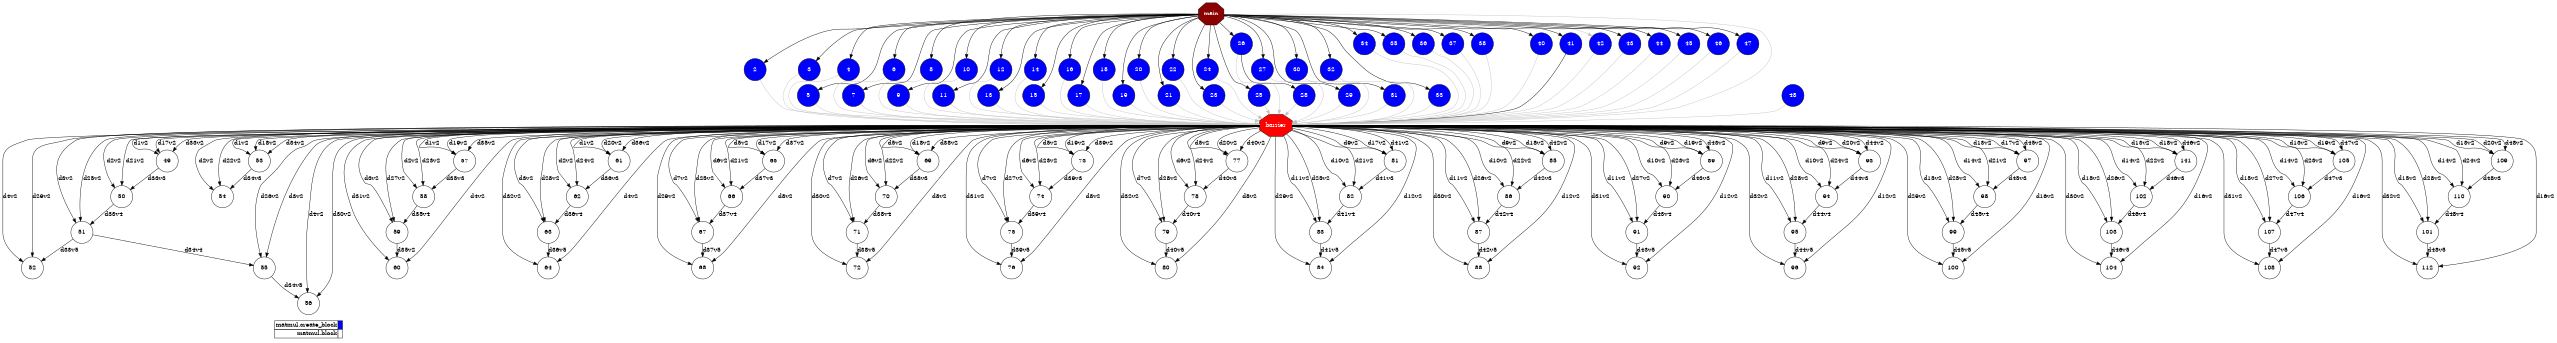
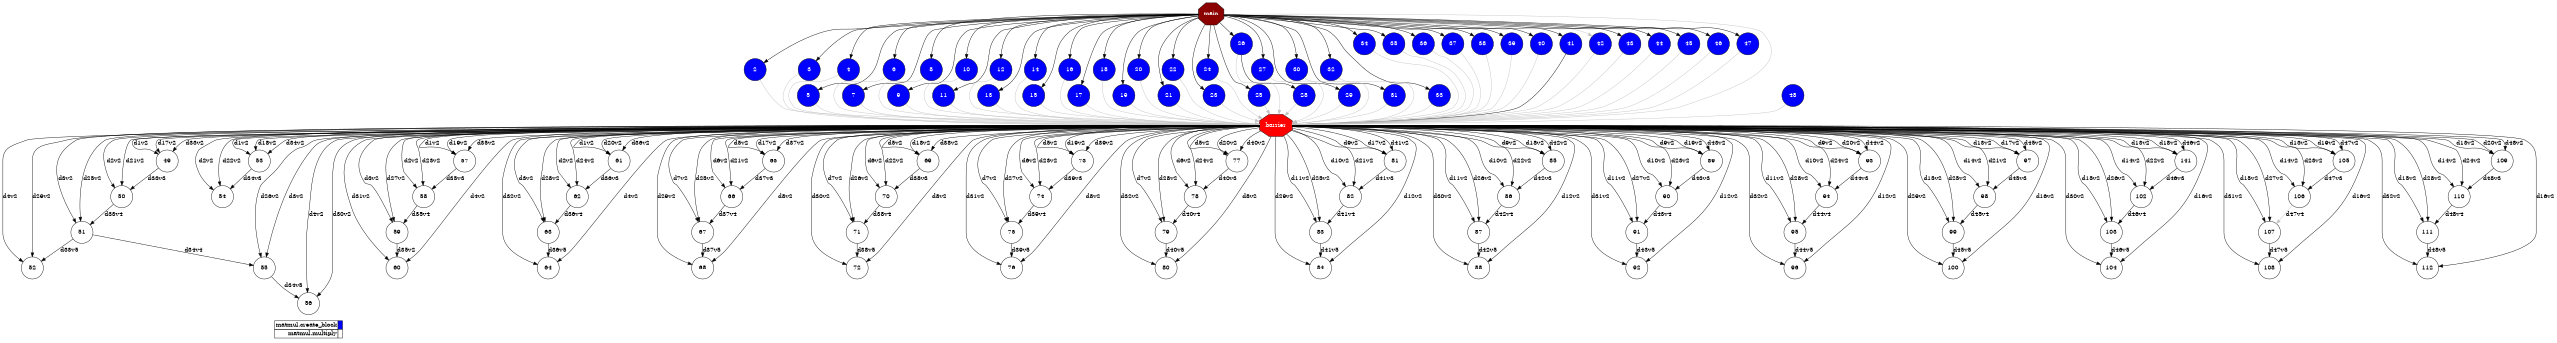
none -> (1512, 44)
(2286, 213) -> (2286, 213)
(2428, 232) -> (2428, 232)
(317, 334) -> (312, 334)
